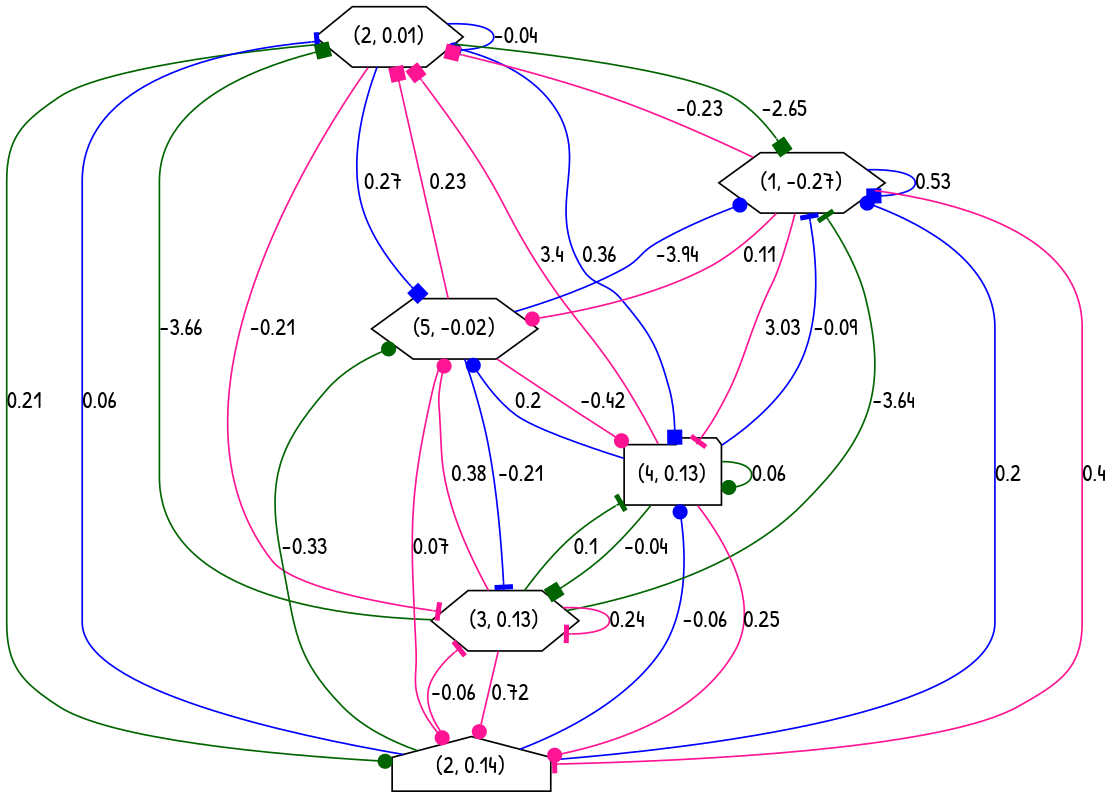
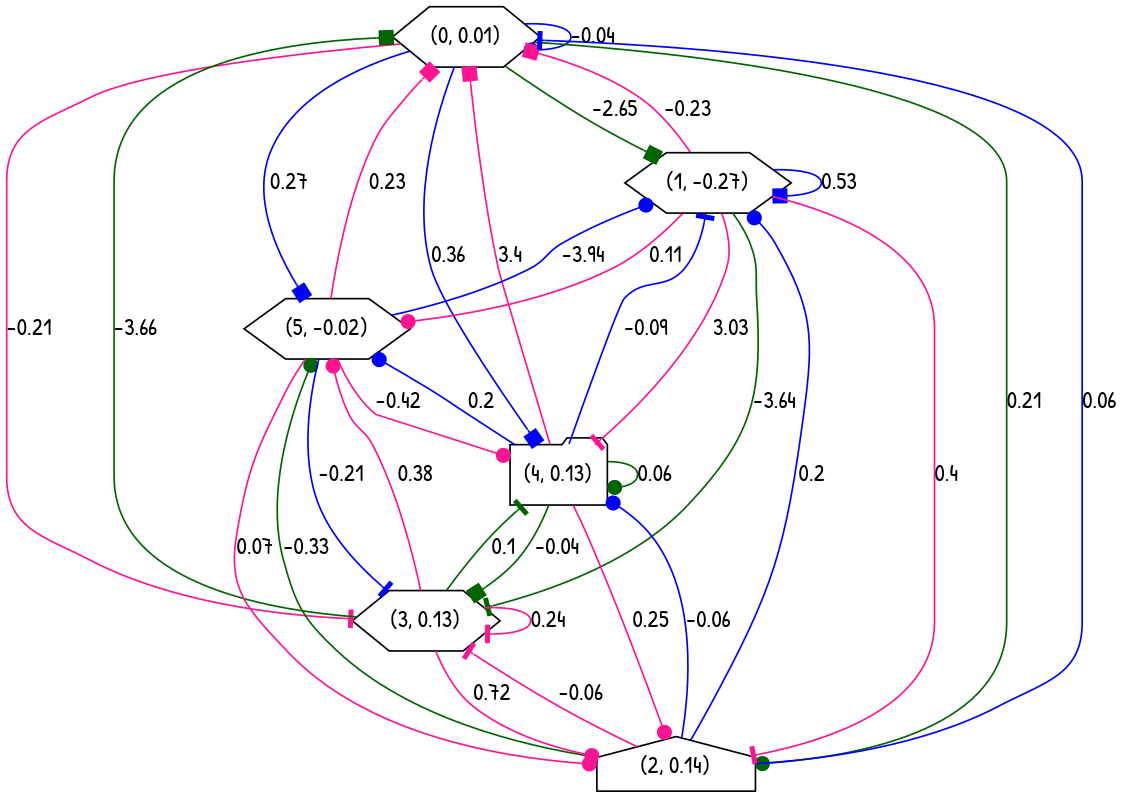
(389, 37) -> (466, 37)
(821, 485) -> (718, 469)
